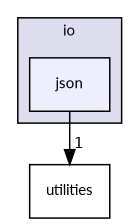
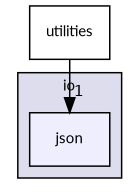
(70, 133) -> (70, 82)
